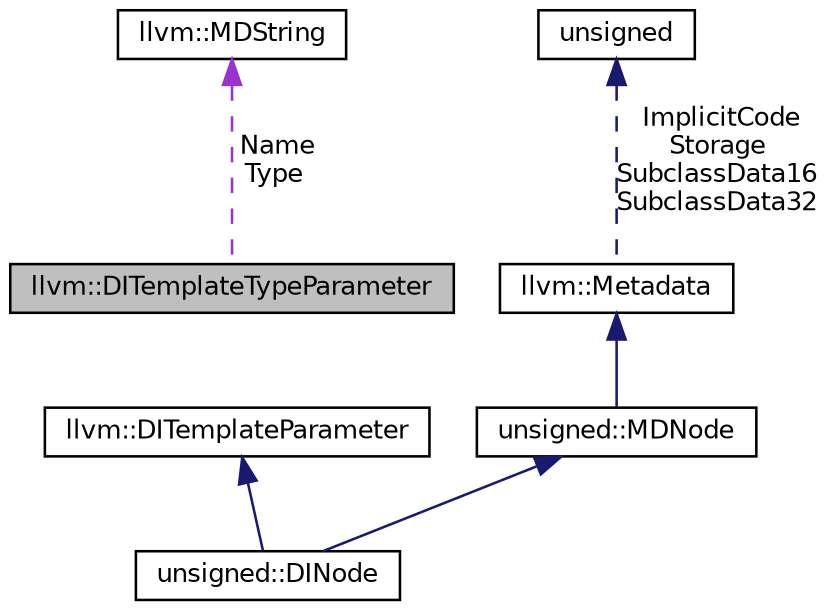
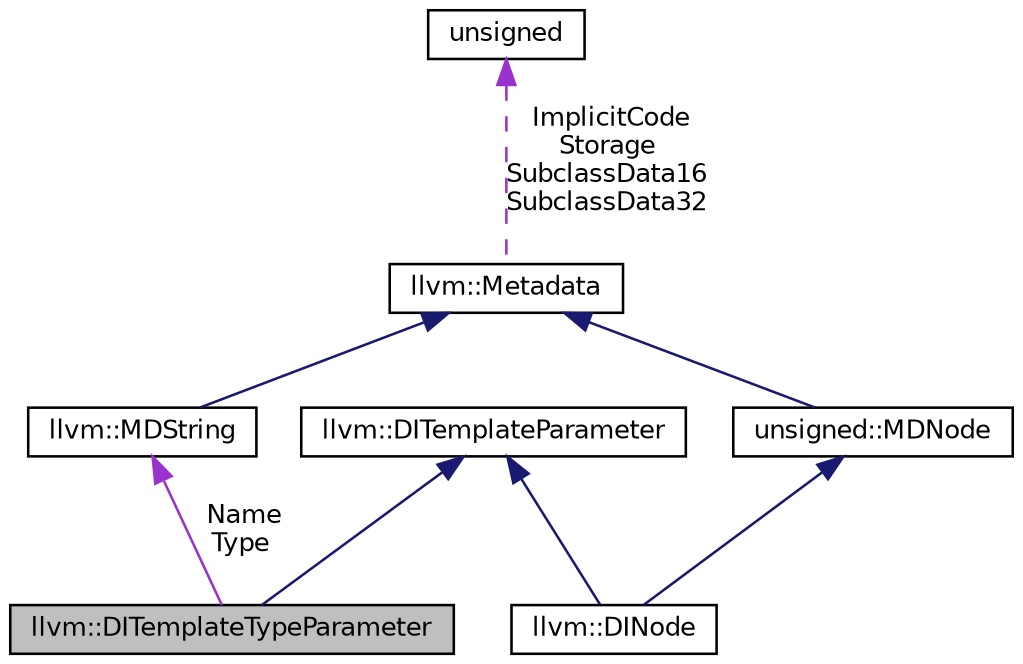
(232, 174) -> (193, 543)
(617, 174) -> (506, 174)
none -> (312, 365)
none -> (352, 539)
(268, 576) -> (614, 629)
